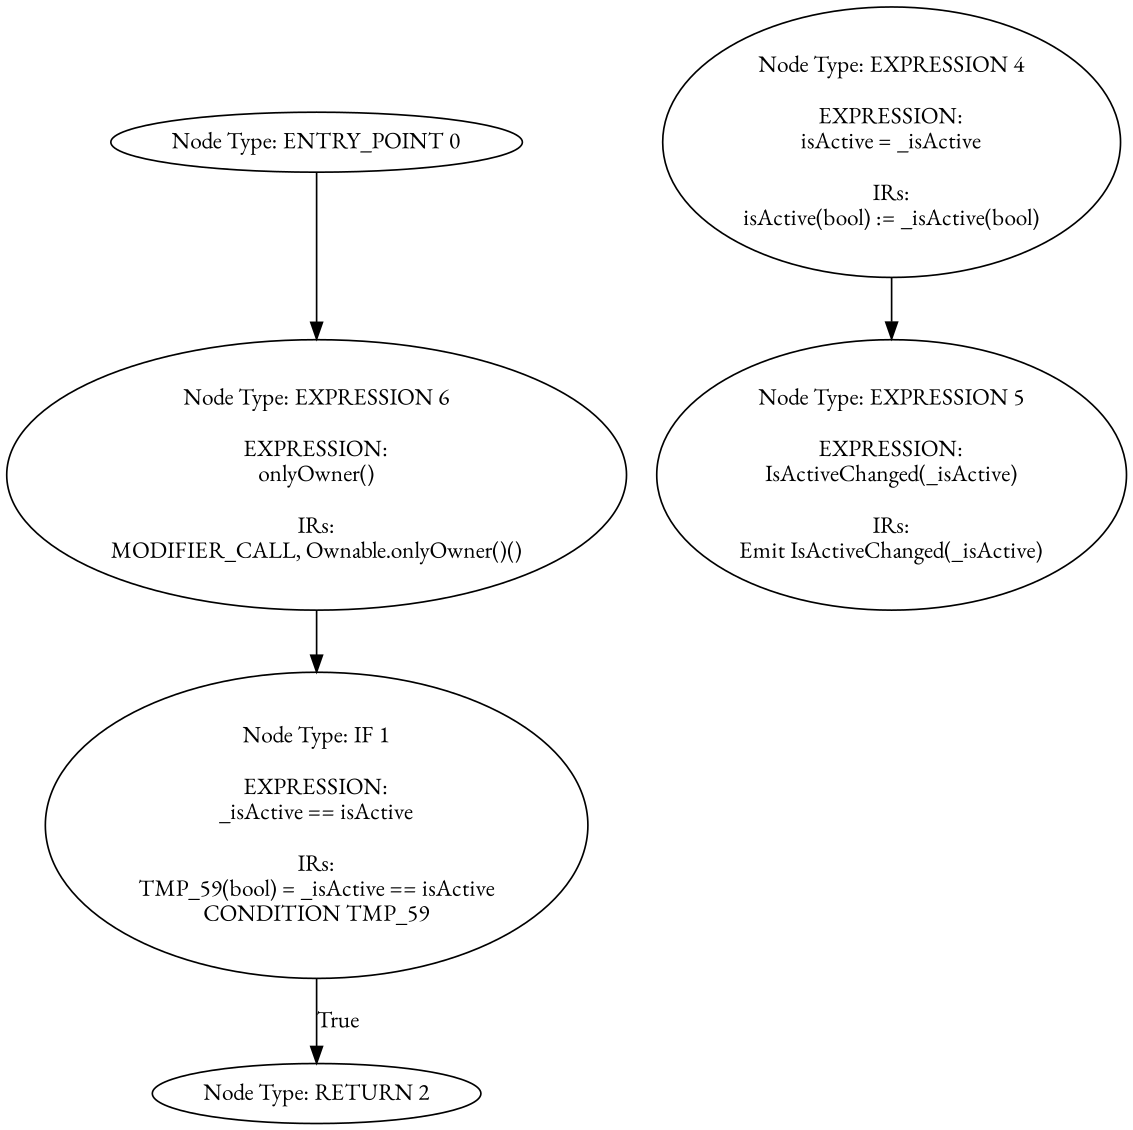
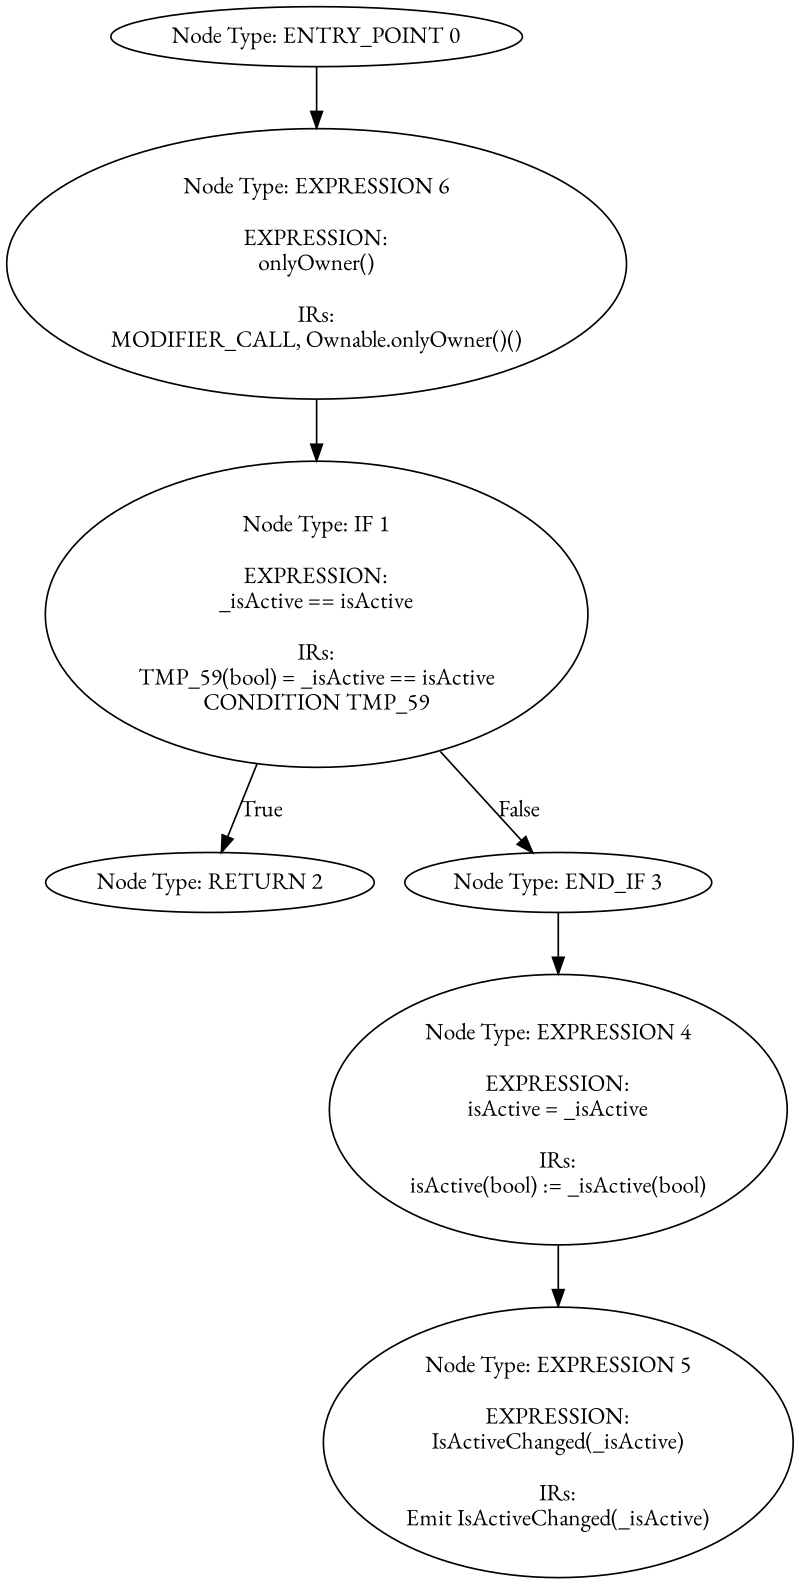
none -> (558, 882)
